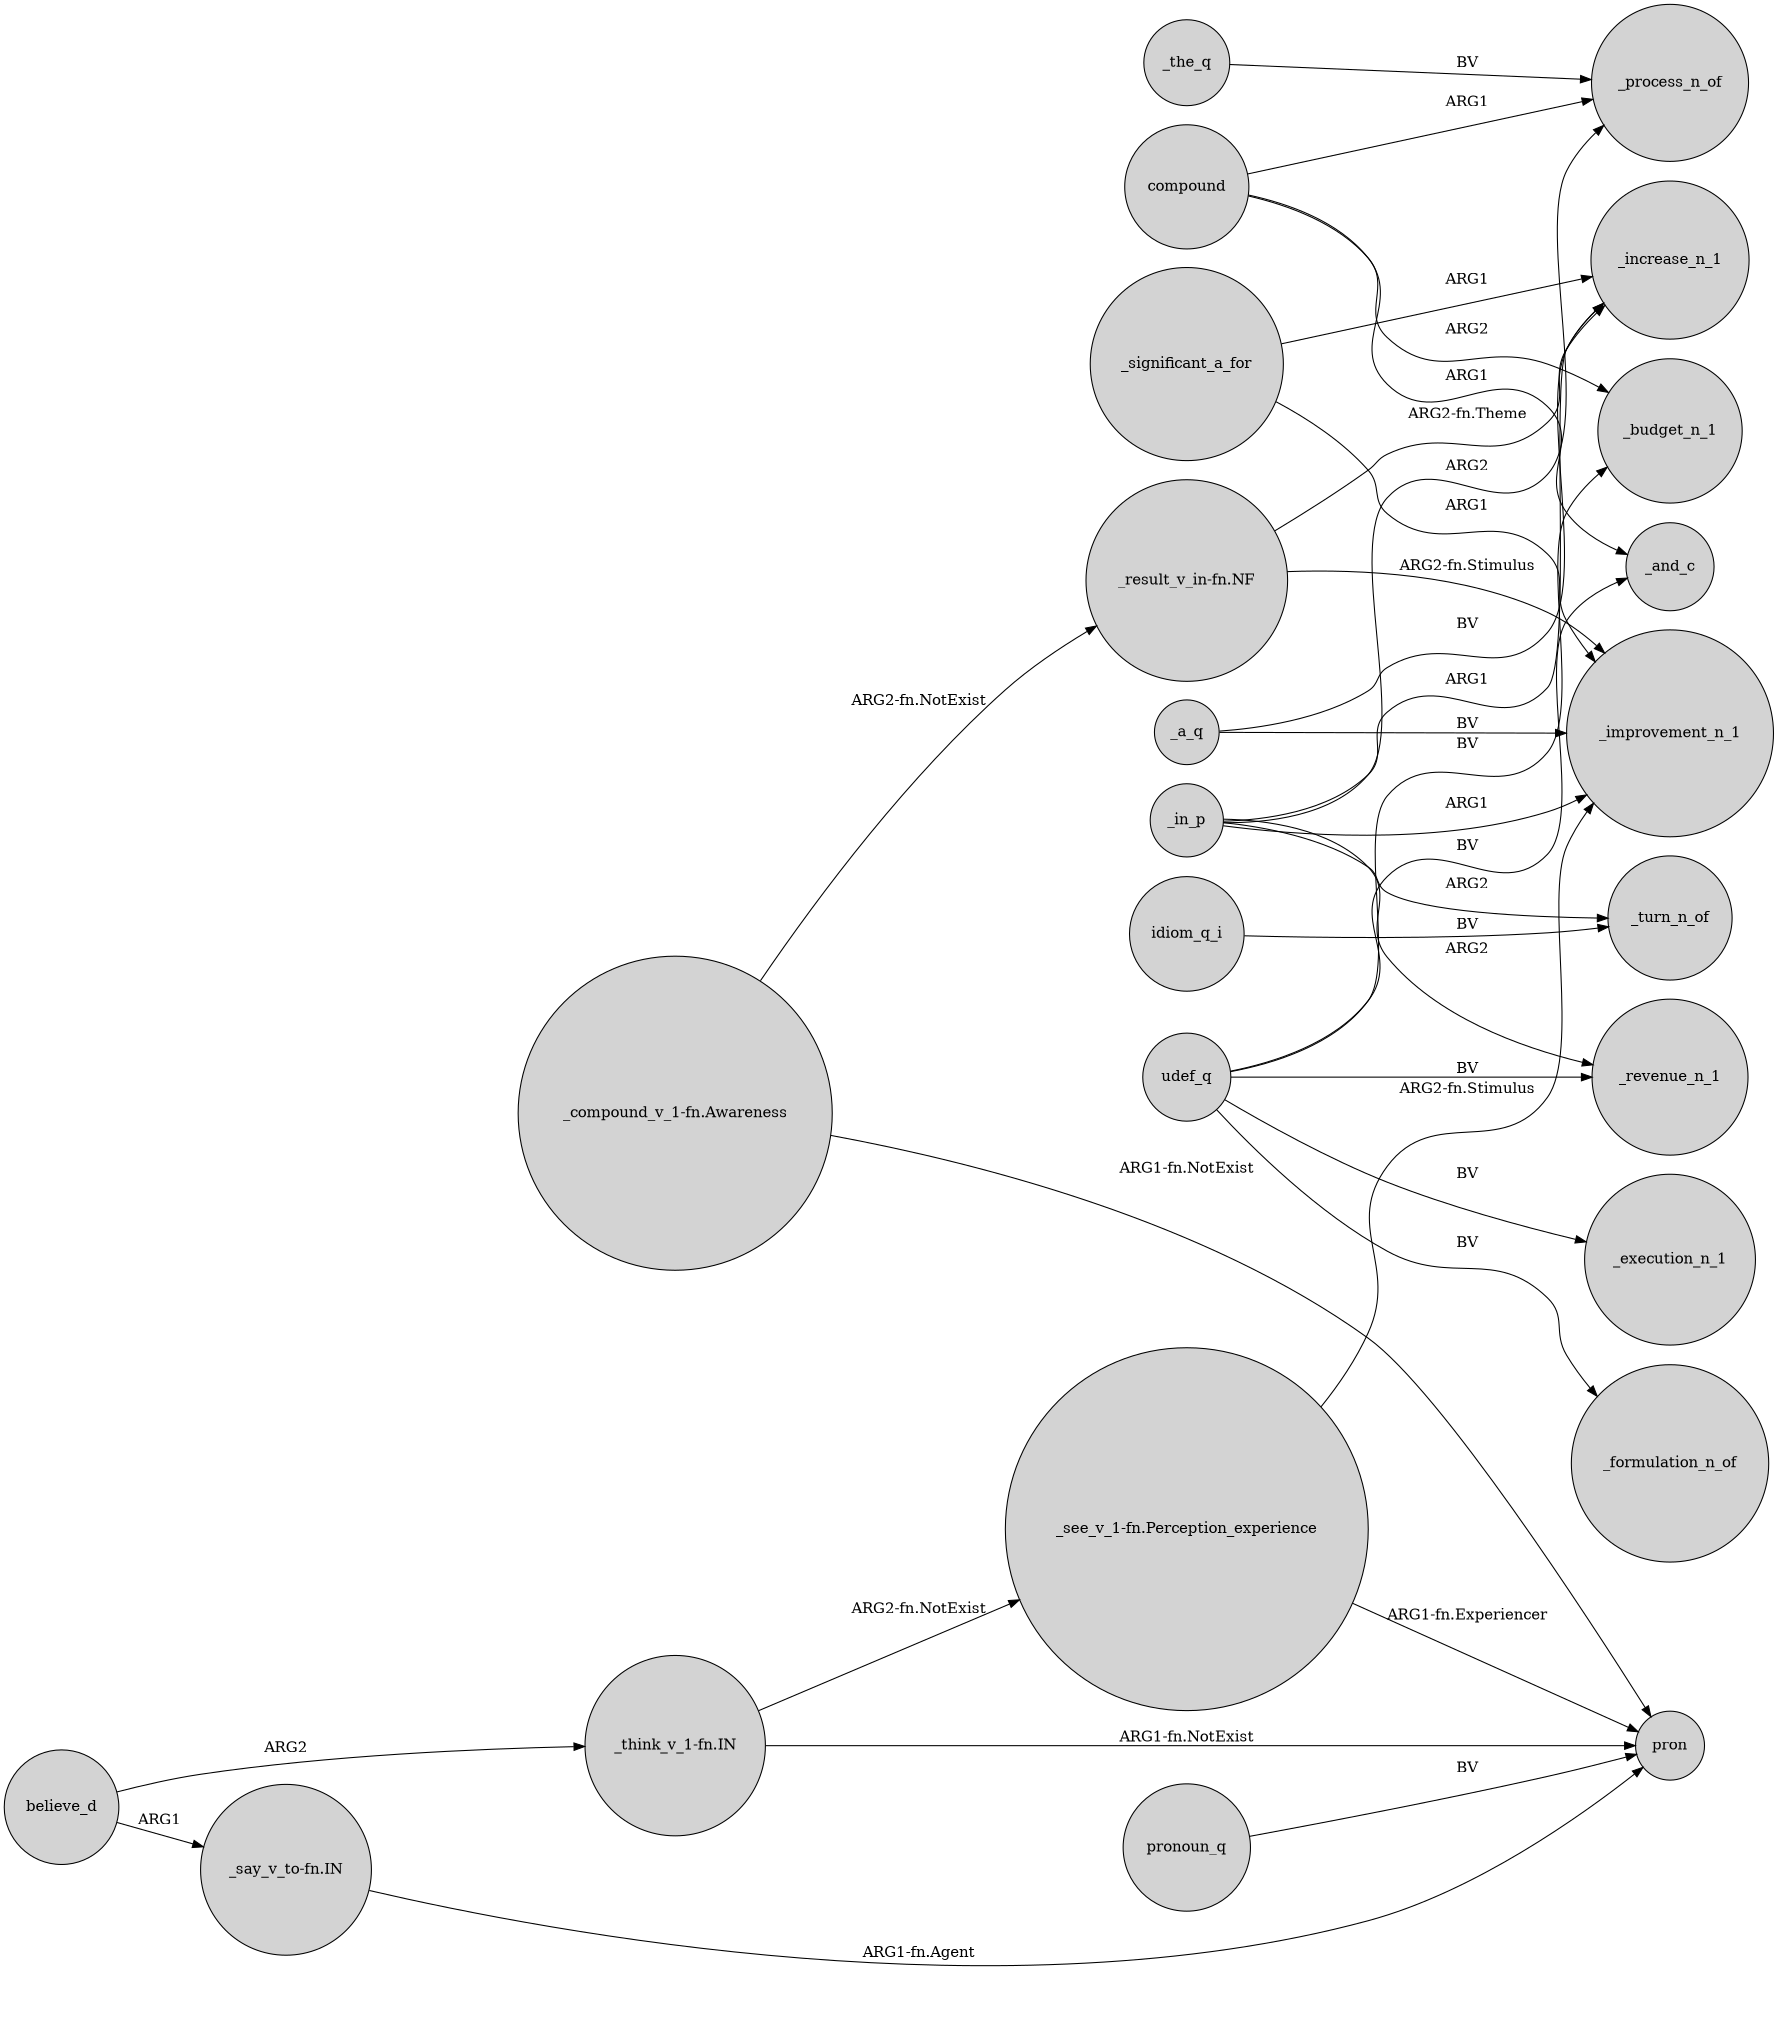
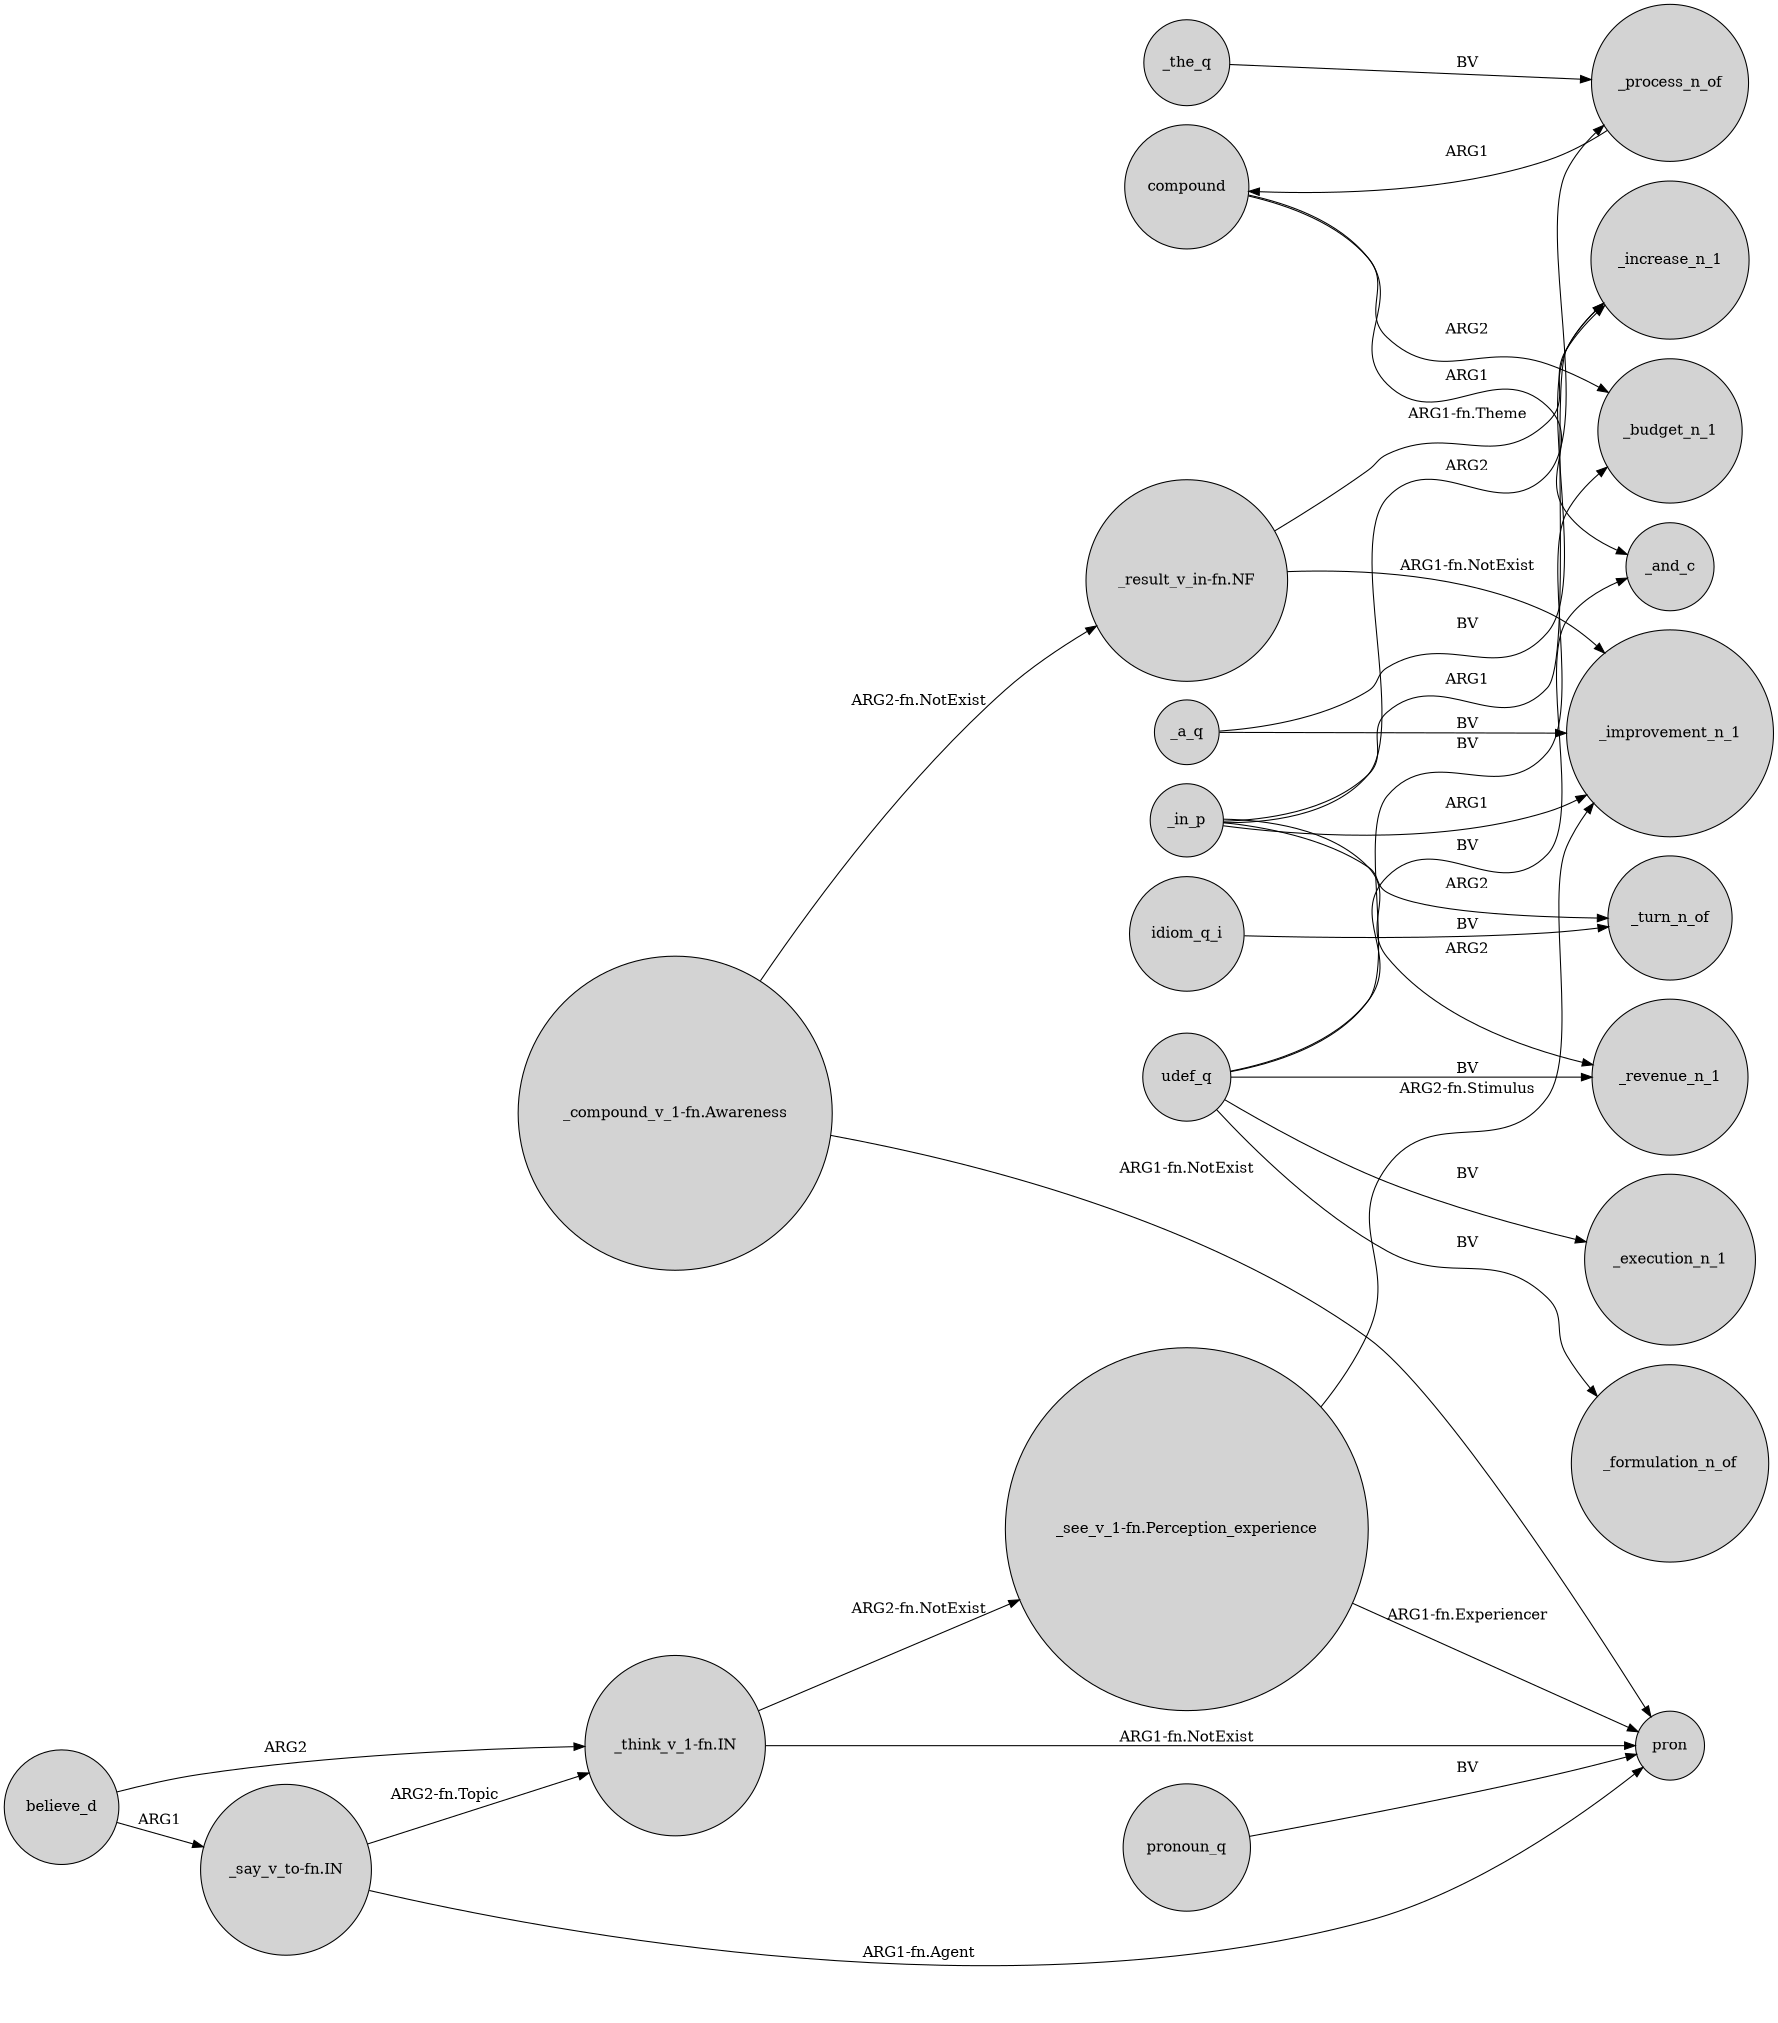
(1415, 138) -> (1438, 184)
(1187, 364) -> none
(1467, 414) -> (1467, 414)
(1467, 566) -> (1467, 566)
none -> (473, 1810)
